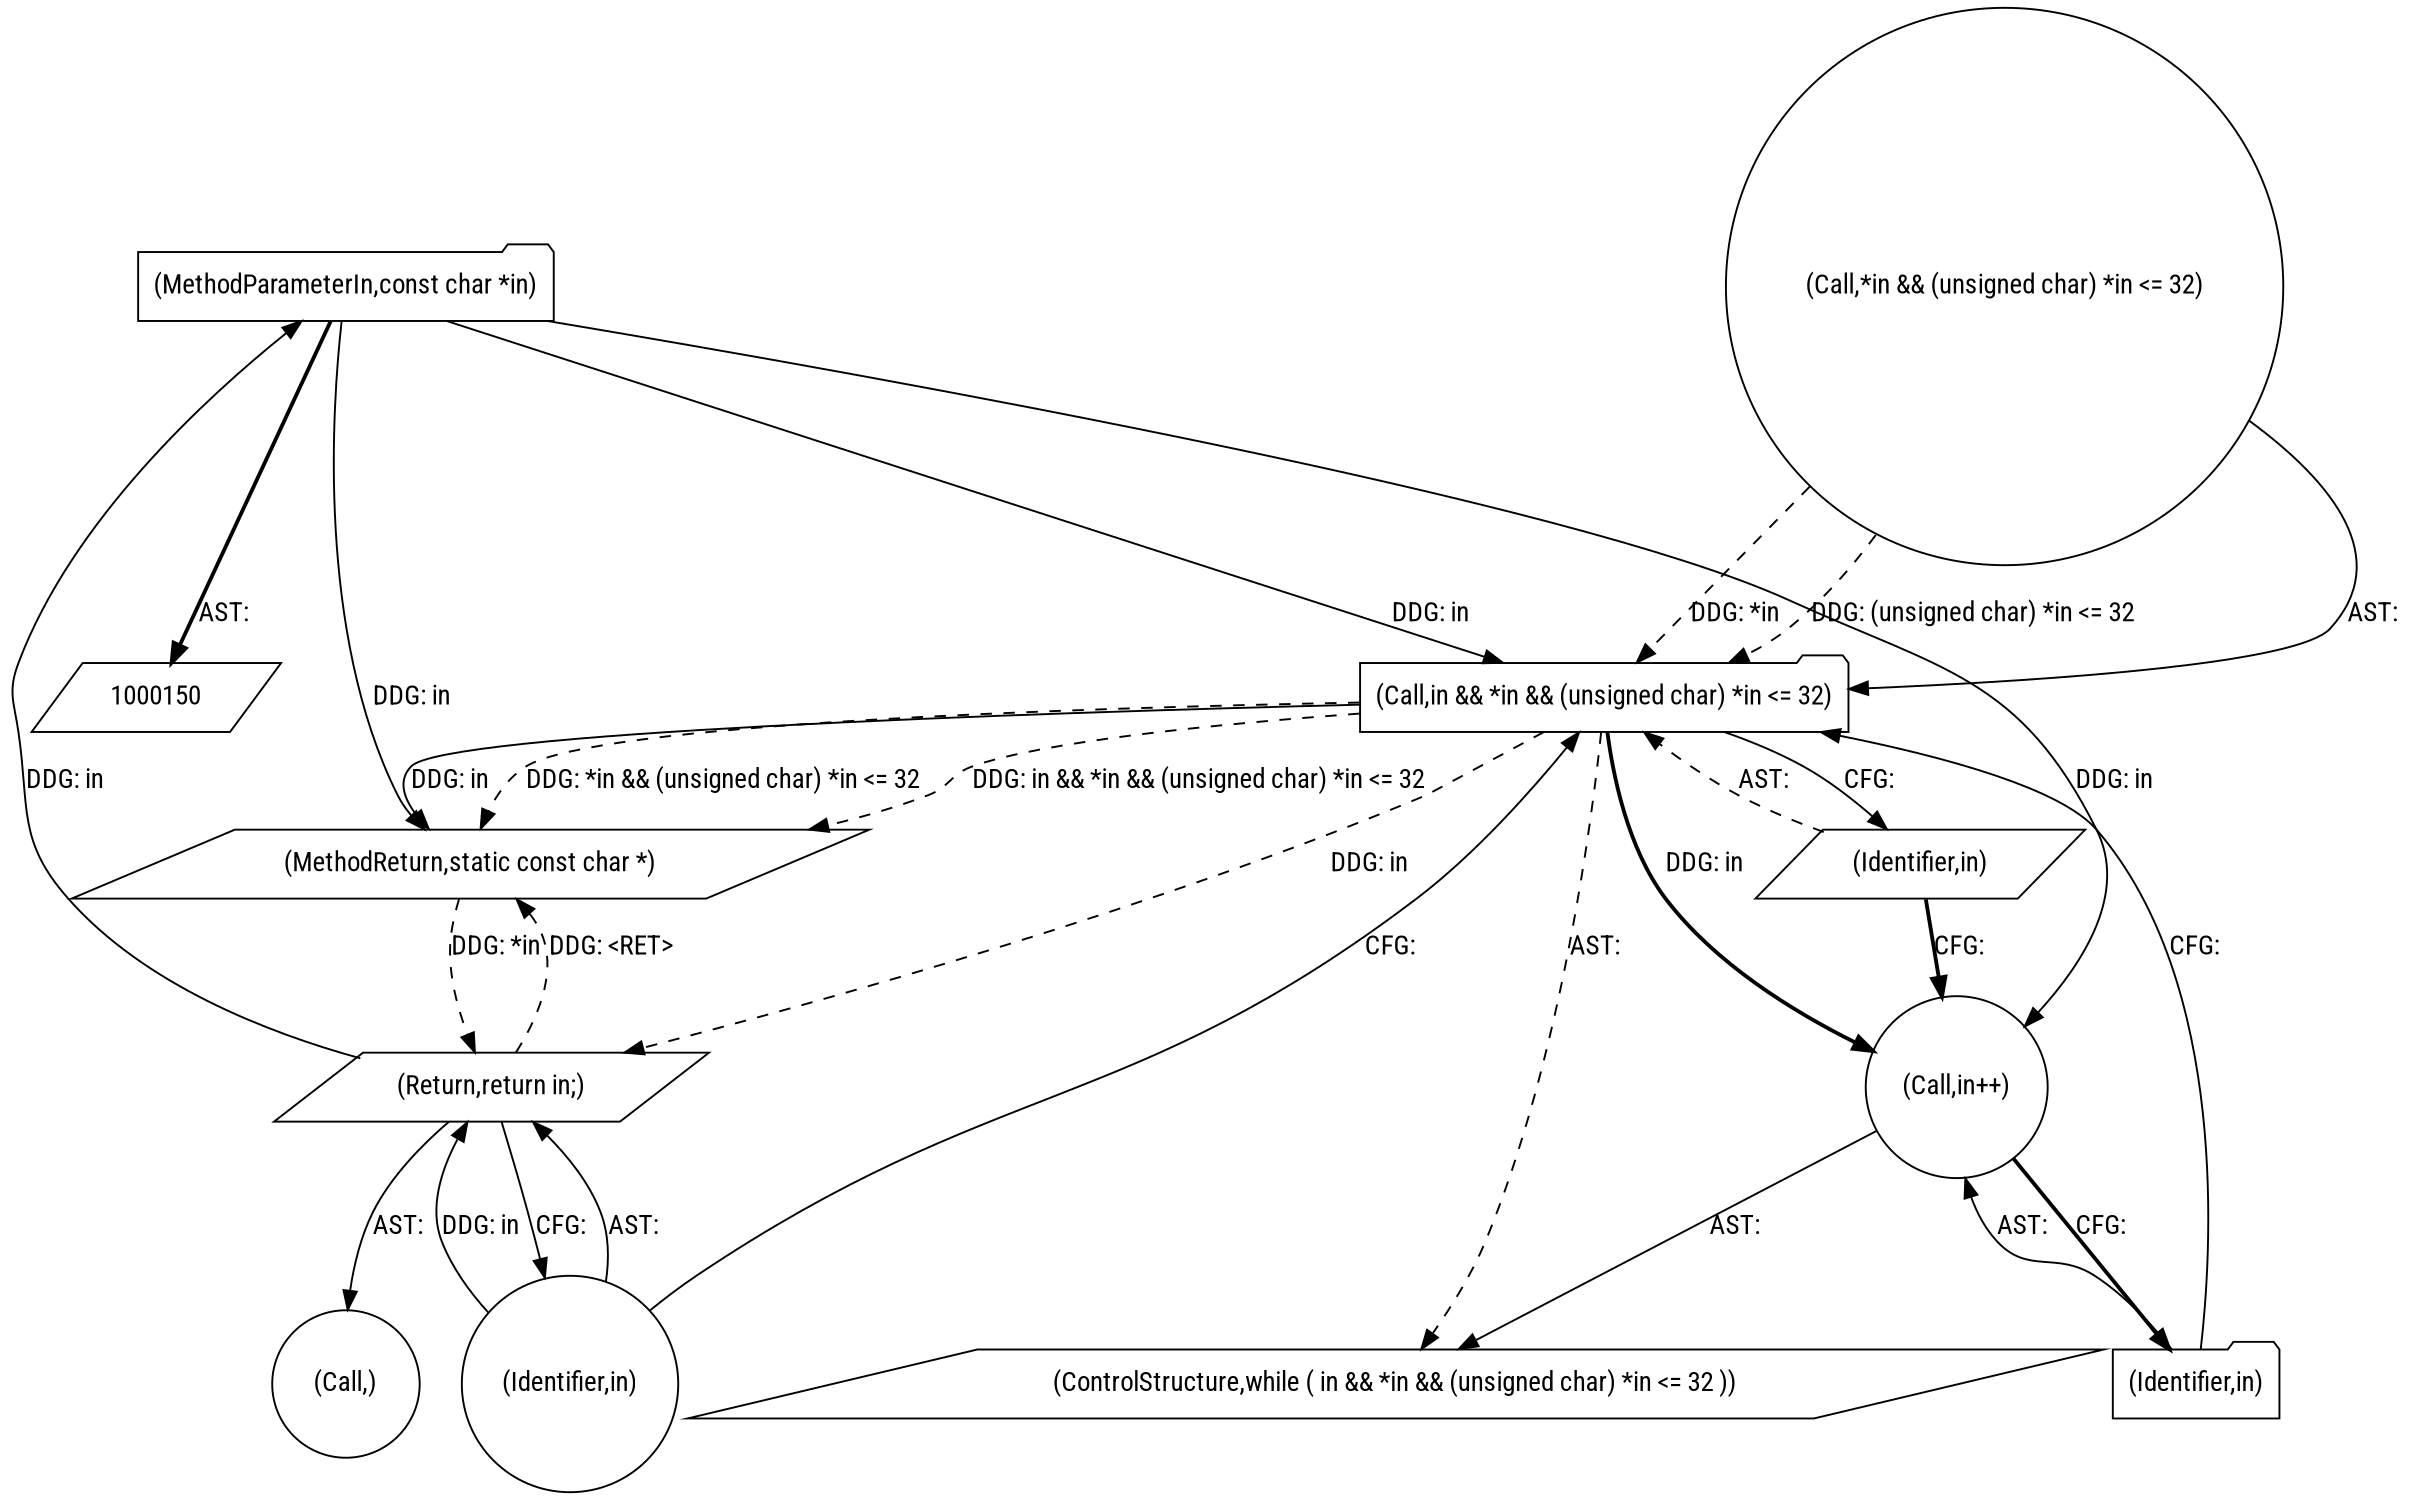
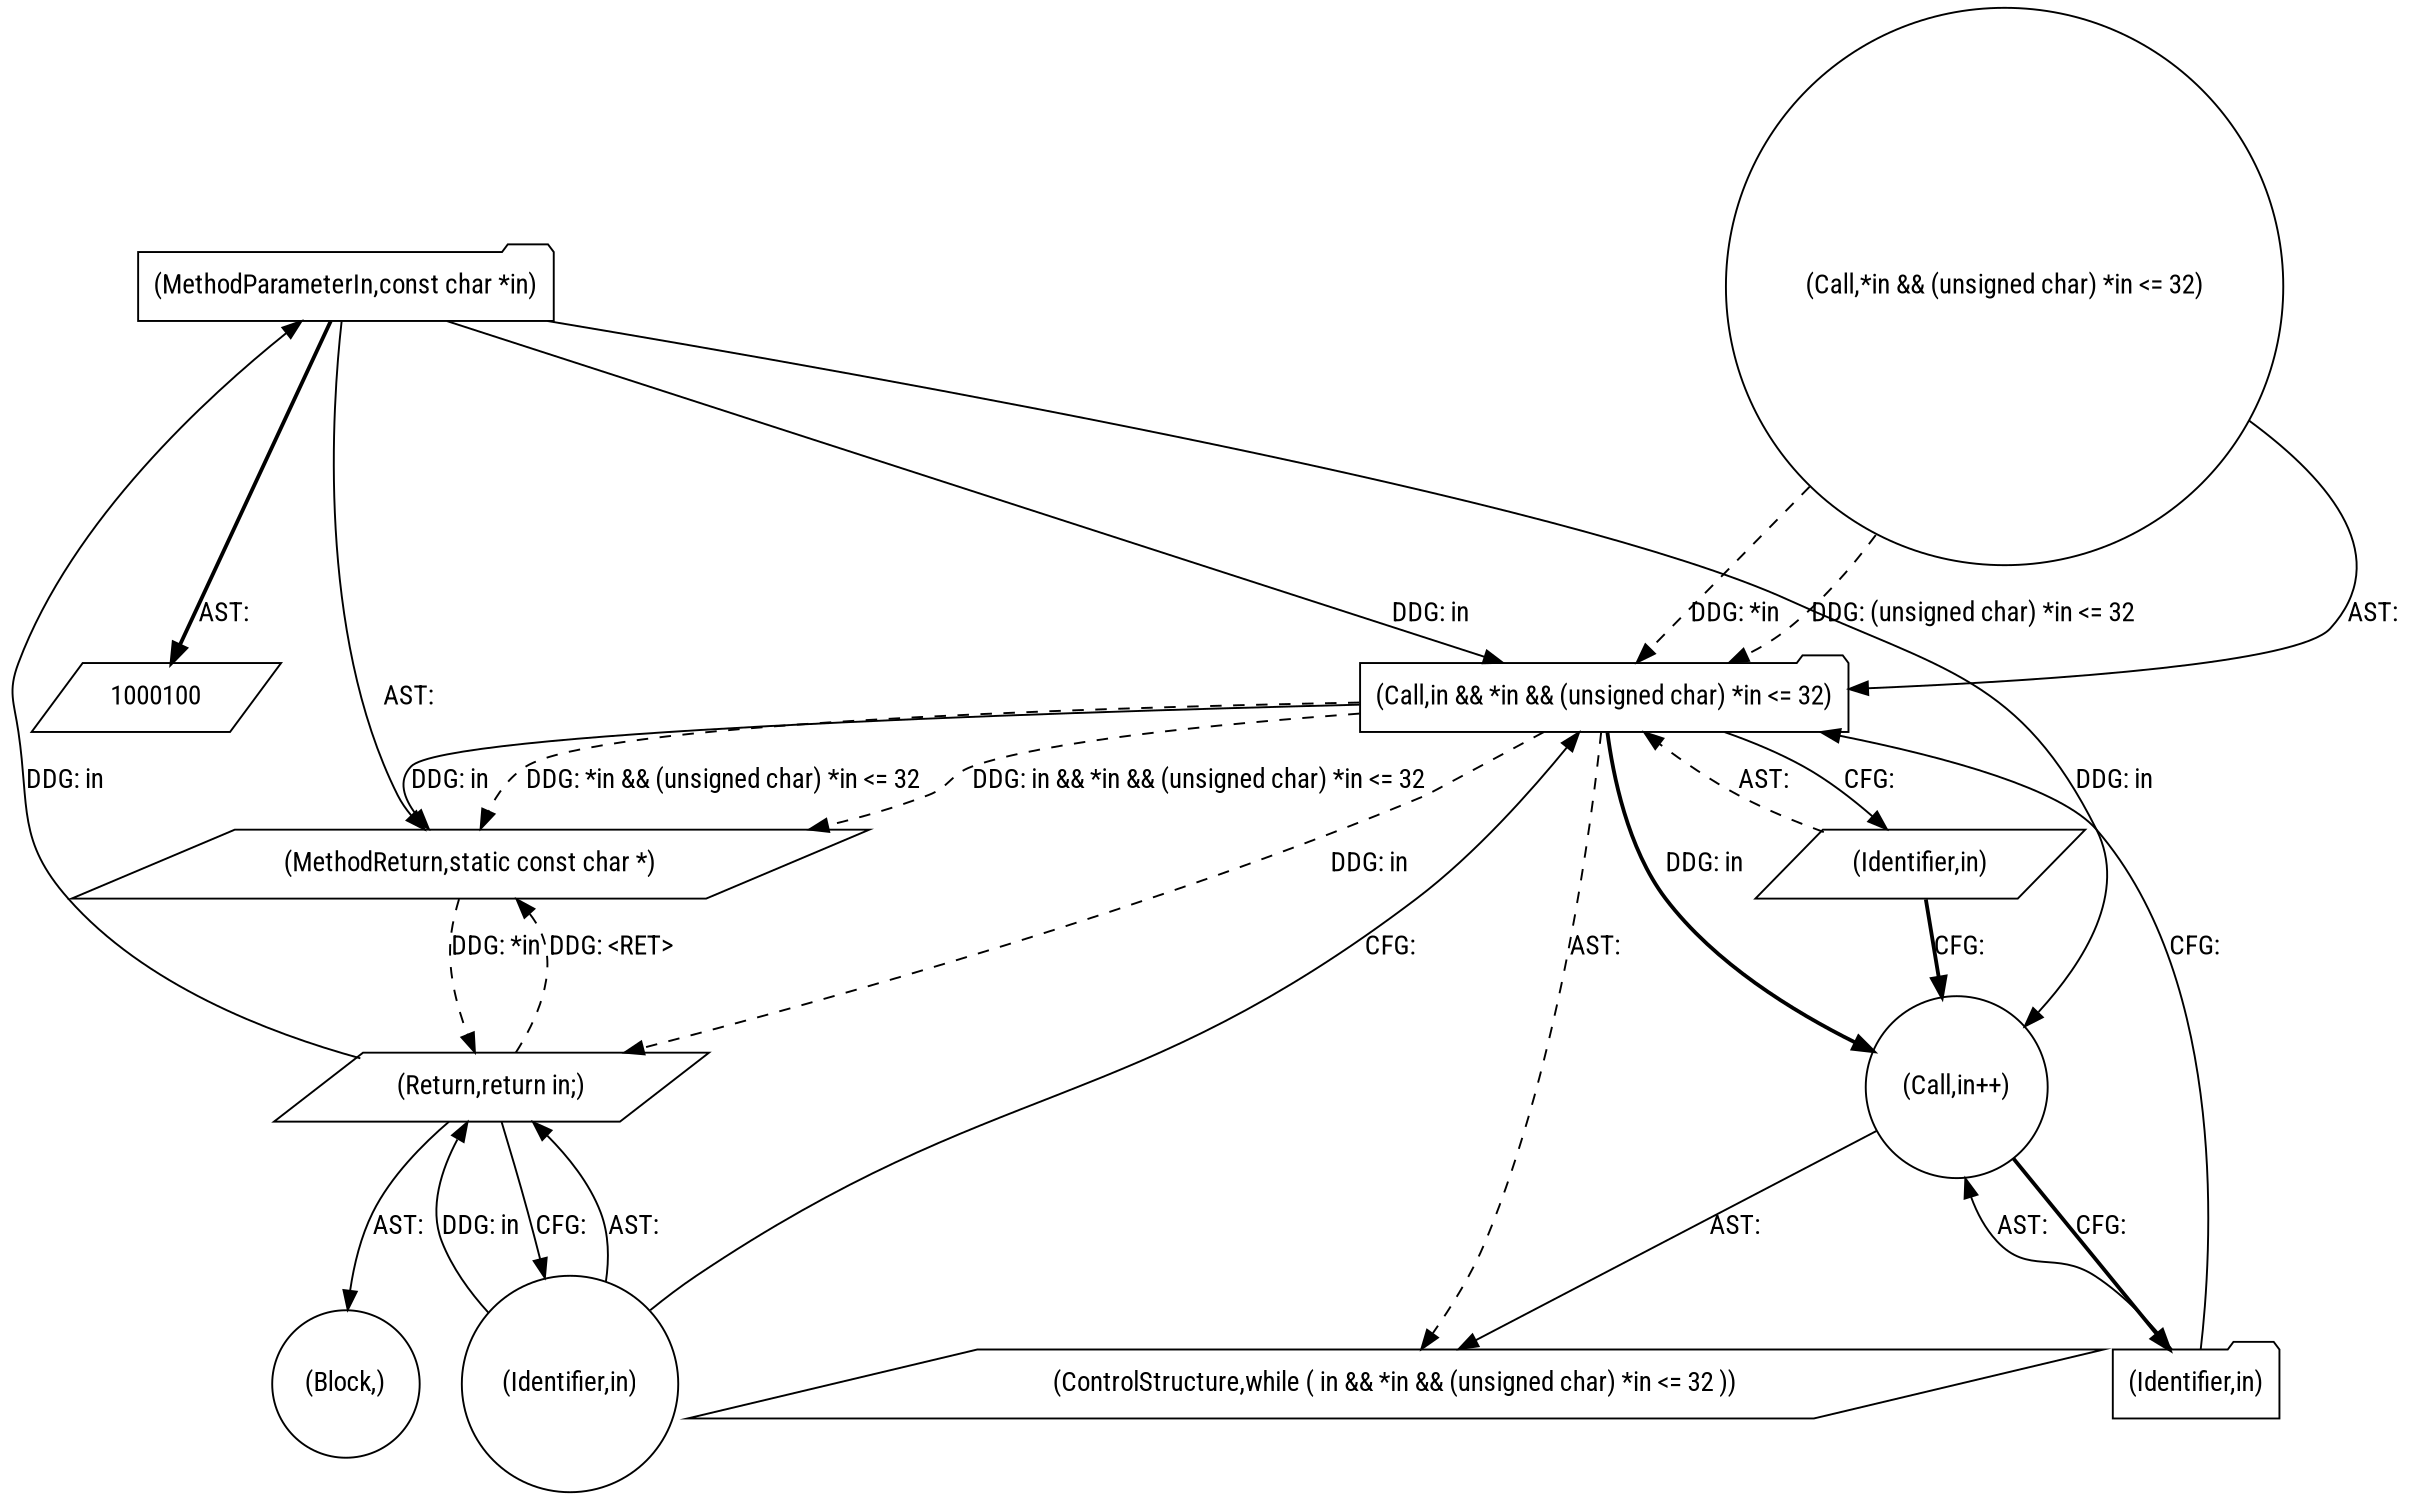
(156, 698) -> (156, 698)
(412, 698) -> (412, 698)
(346, 1384) -> (346, 1384)
